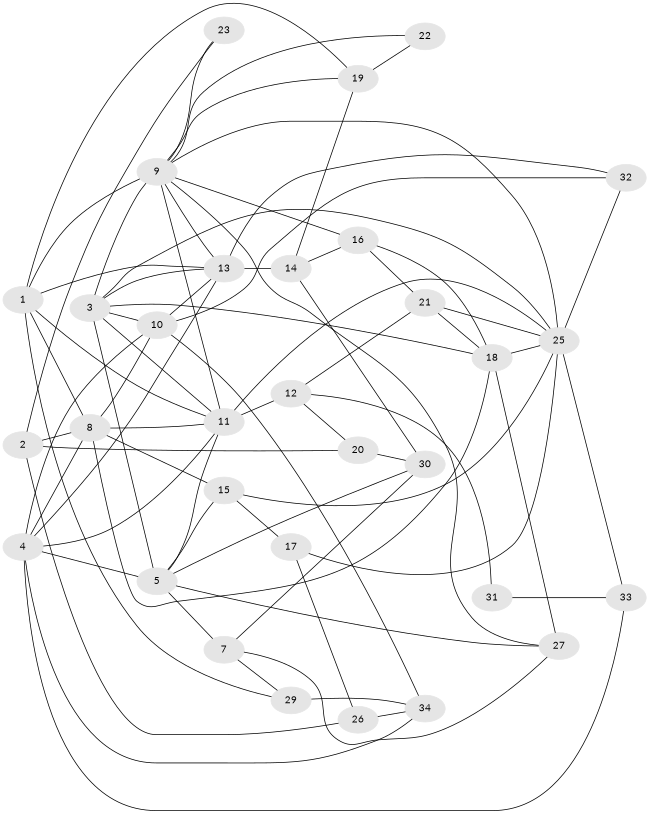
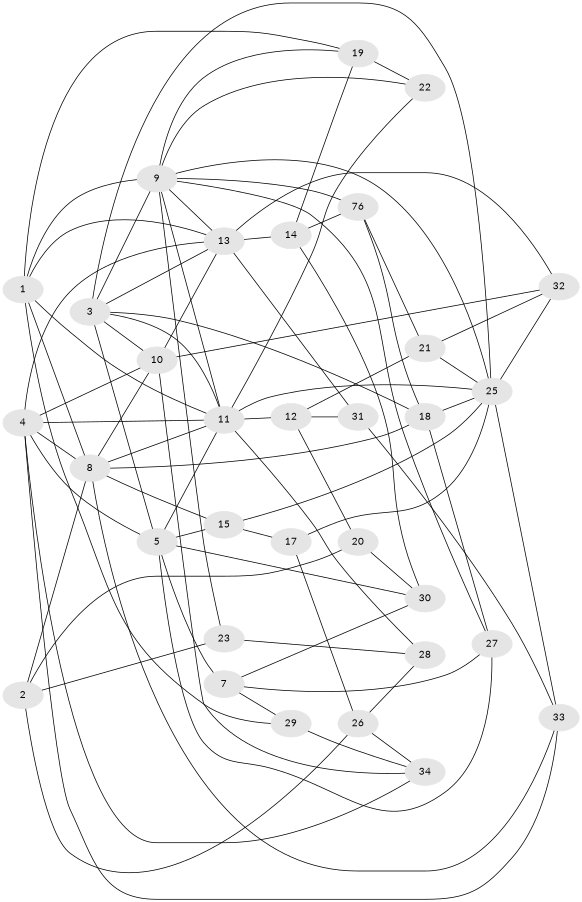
(358, 240) -> (358, 207)
none -> (315, 247)
none -> (291, 329)
(459, 330) -> (492, 318)
none -> (425, 655)
none -> (234, 817)
